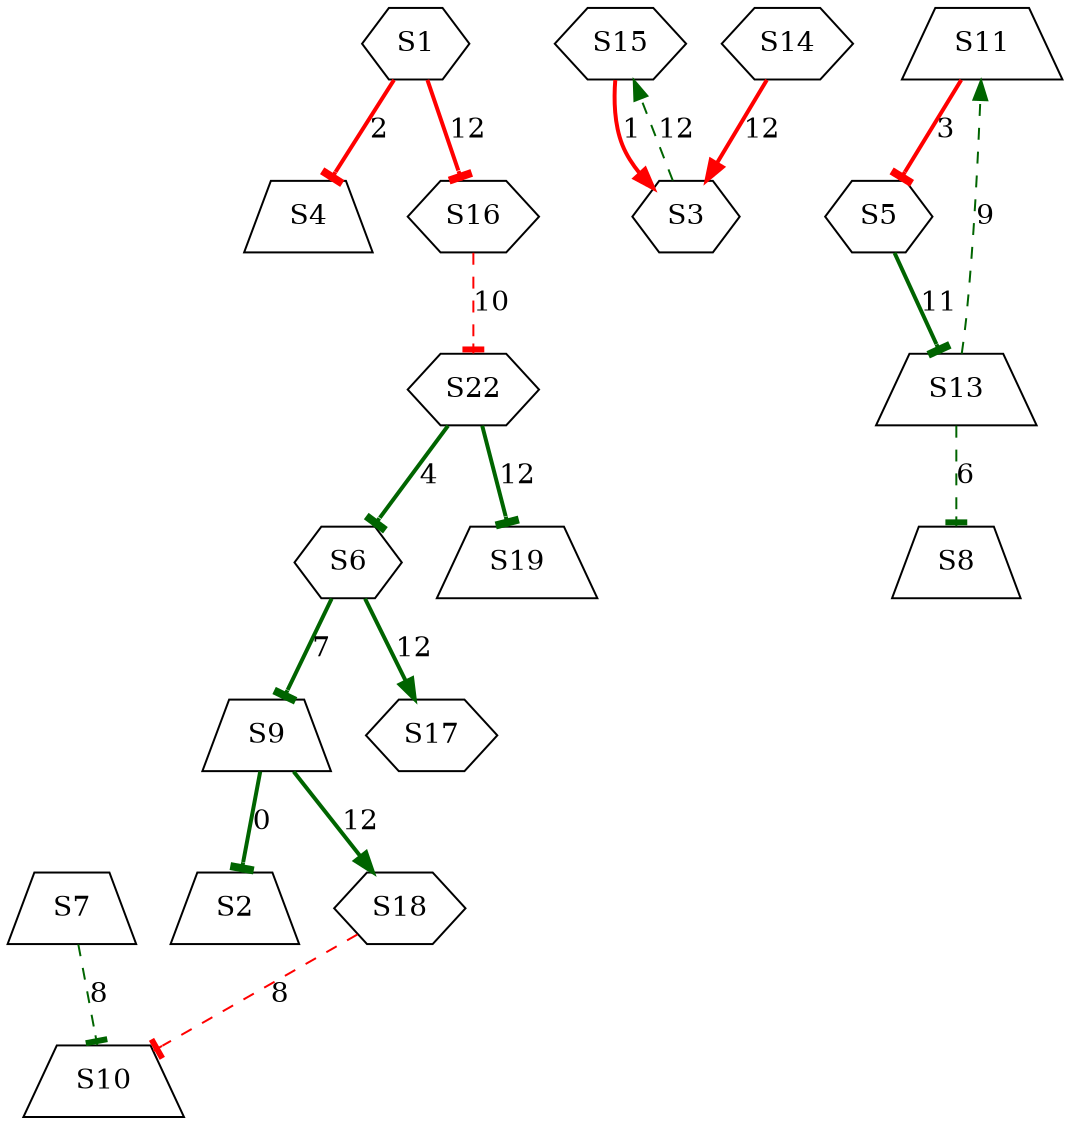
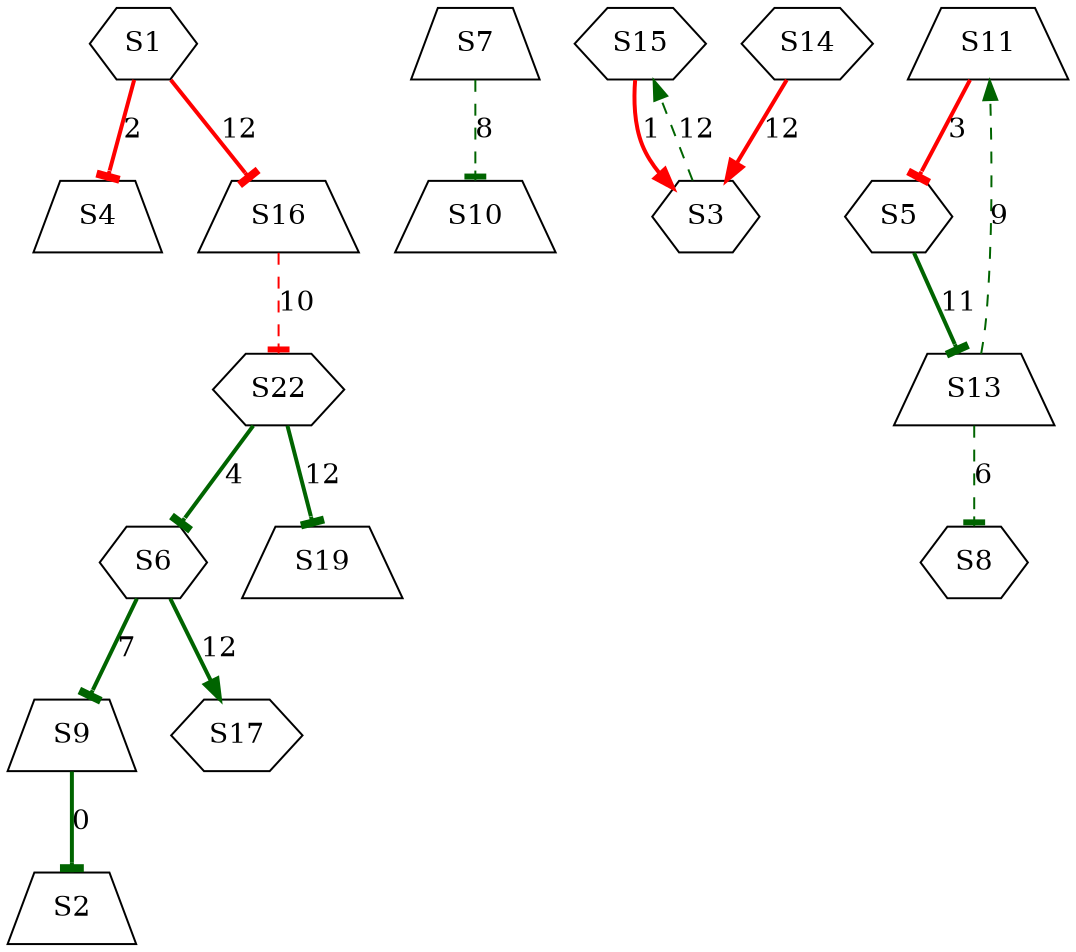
(473, 217) -> (279, 217)
(956, 562) -> (974, 562)
(400, 908) -> none
